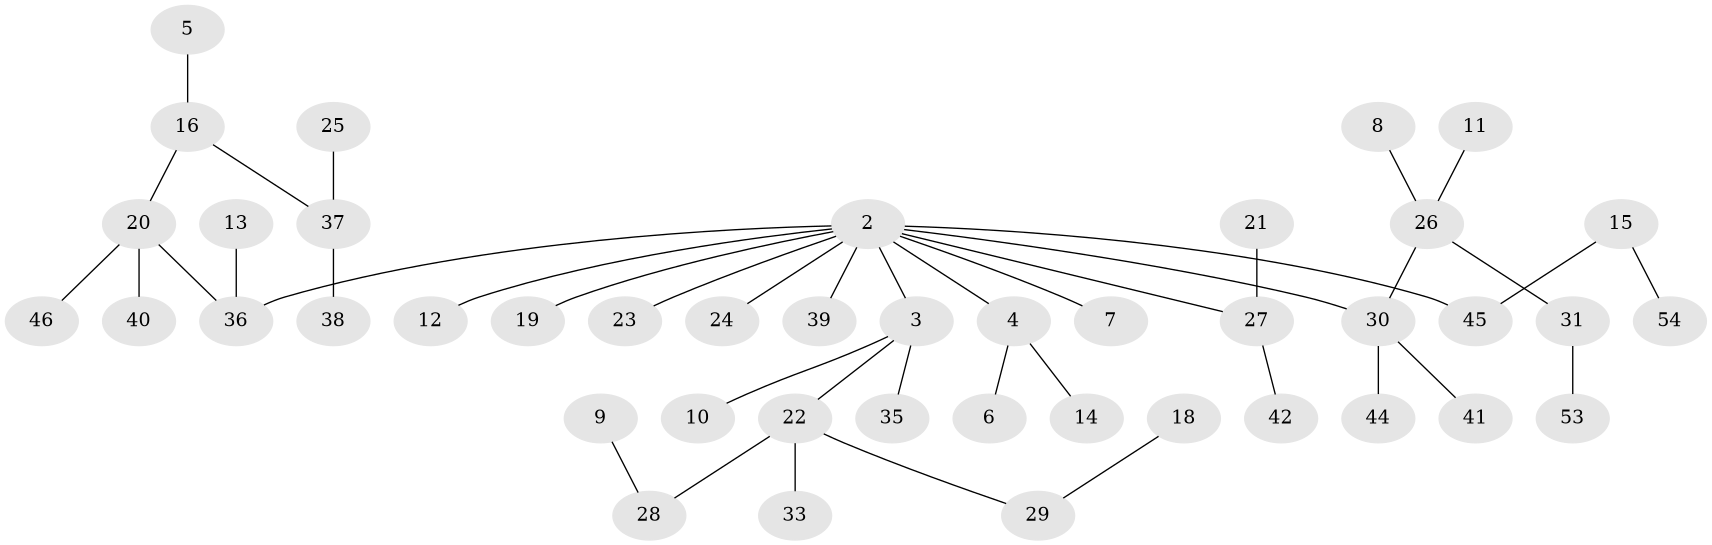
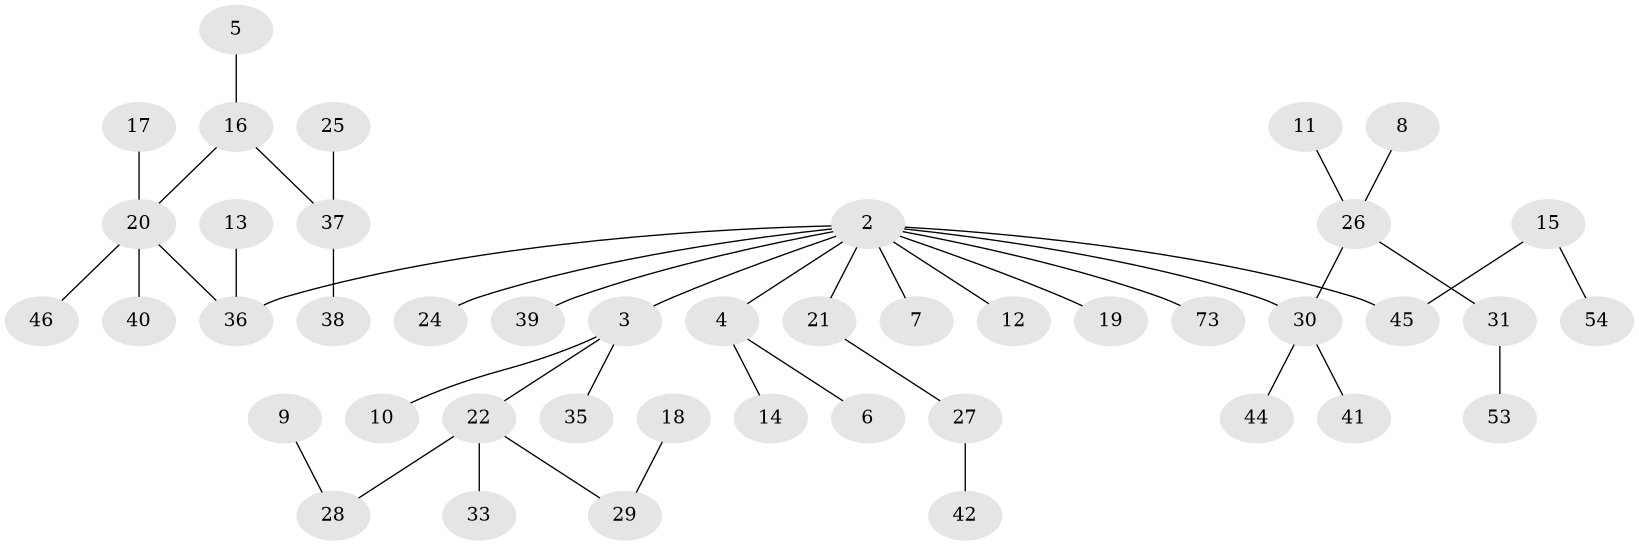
none -> (139, 127)
(1062, 273) -> (844, 273)
(625, 321) -> (1208, 321)
